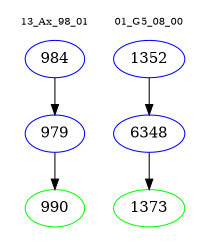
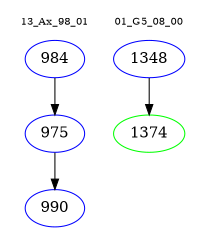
(149, 59) -> none
(55, 134) -> (55, 134)
(149, 134) -> (149, 59)
(55, 208) -> (55, 208)
(149, 208) -> (149, 134)
